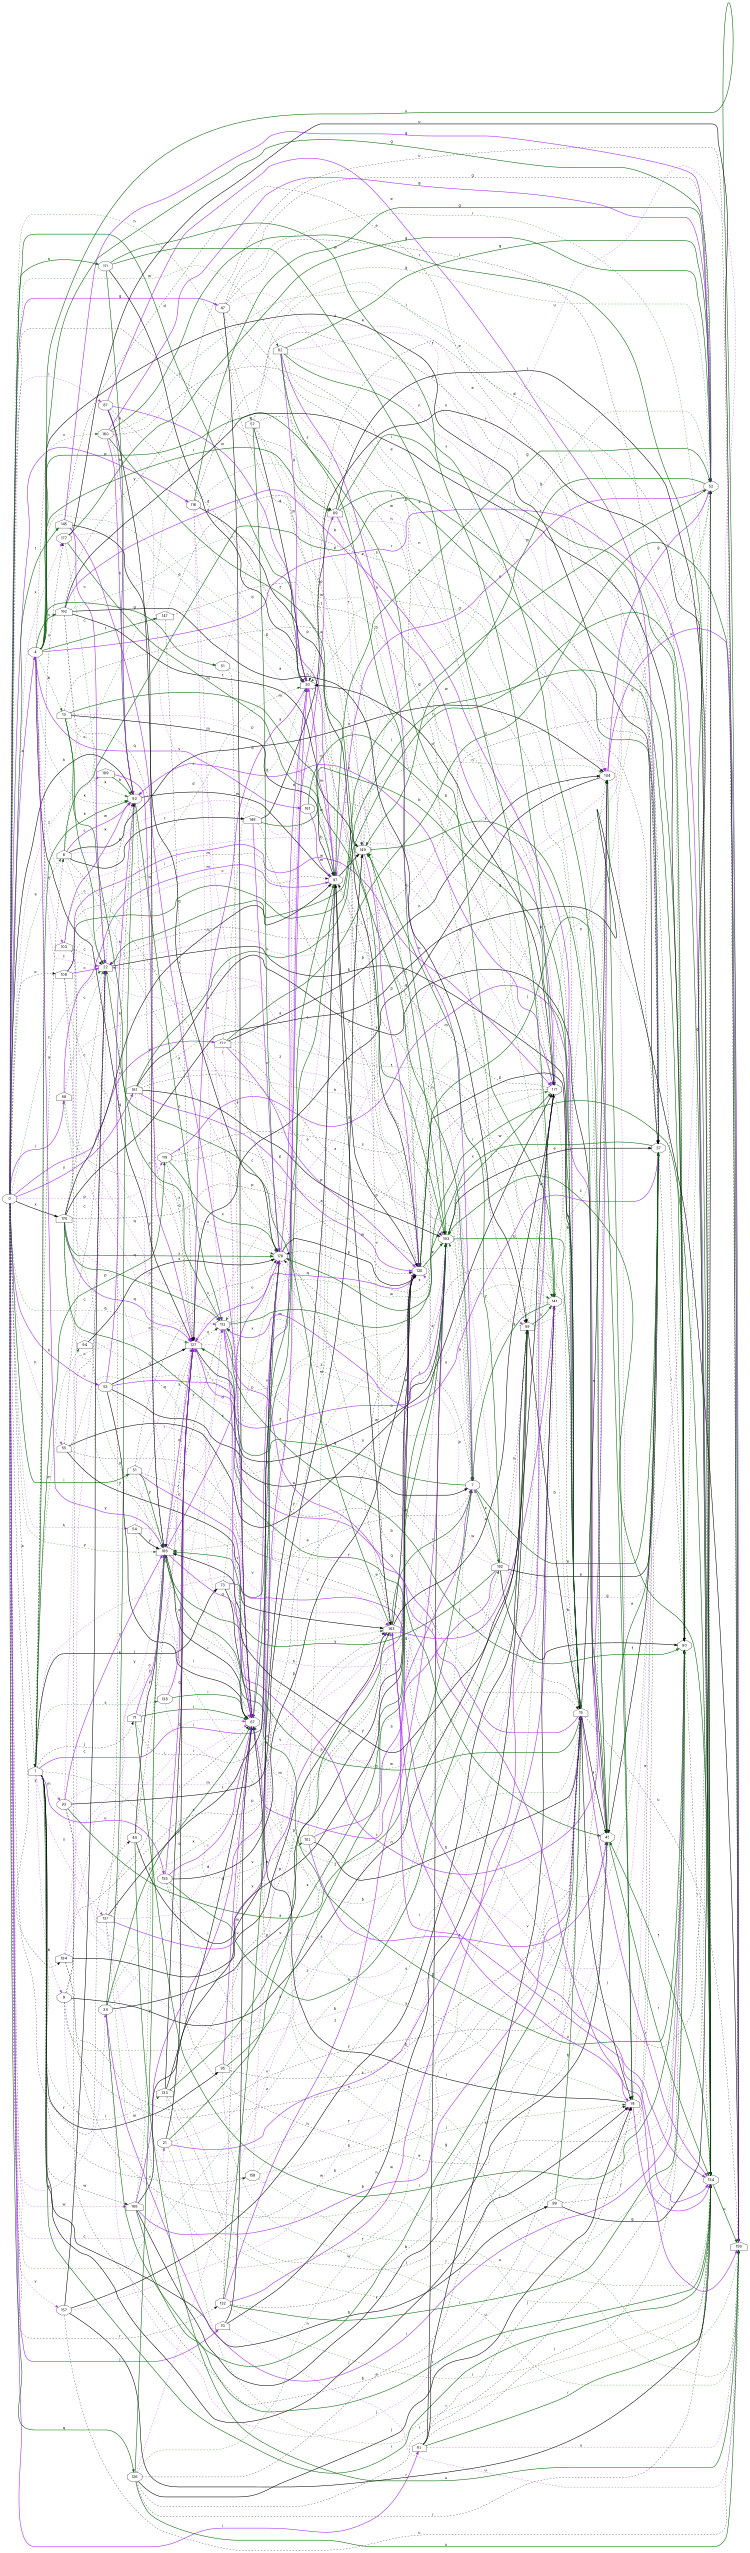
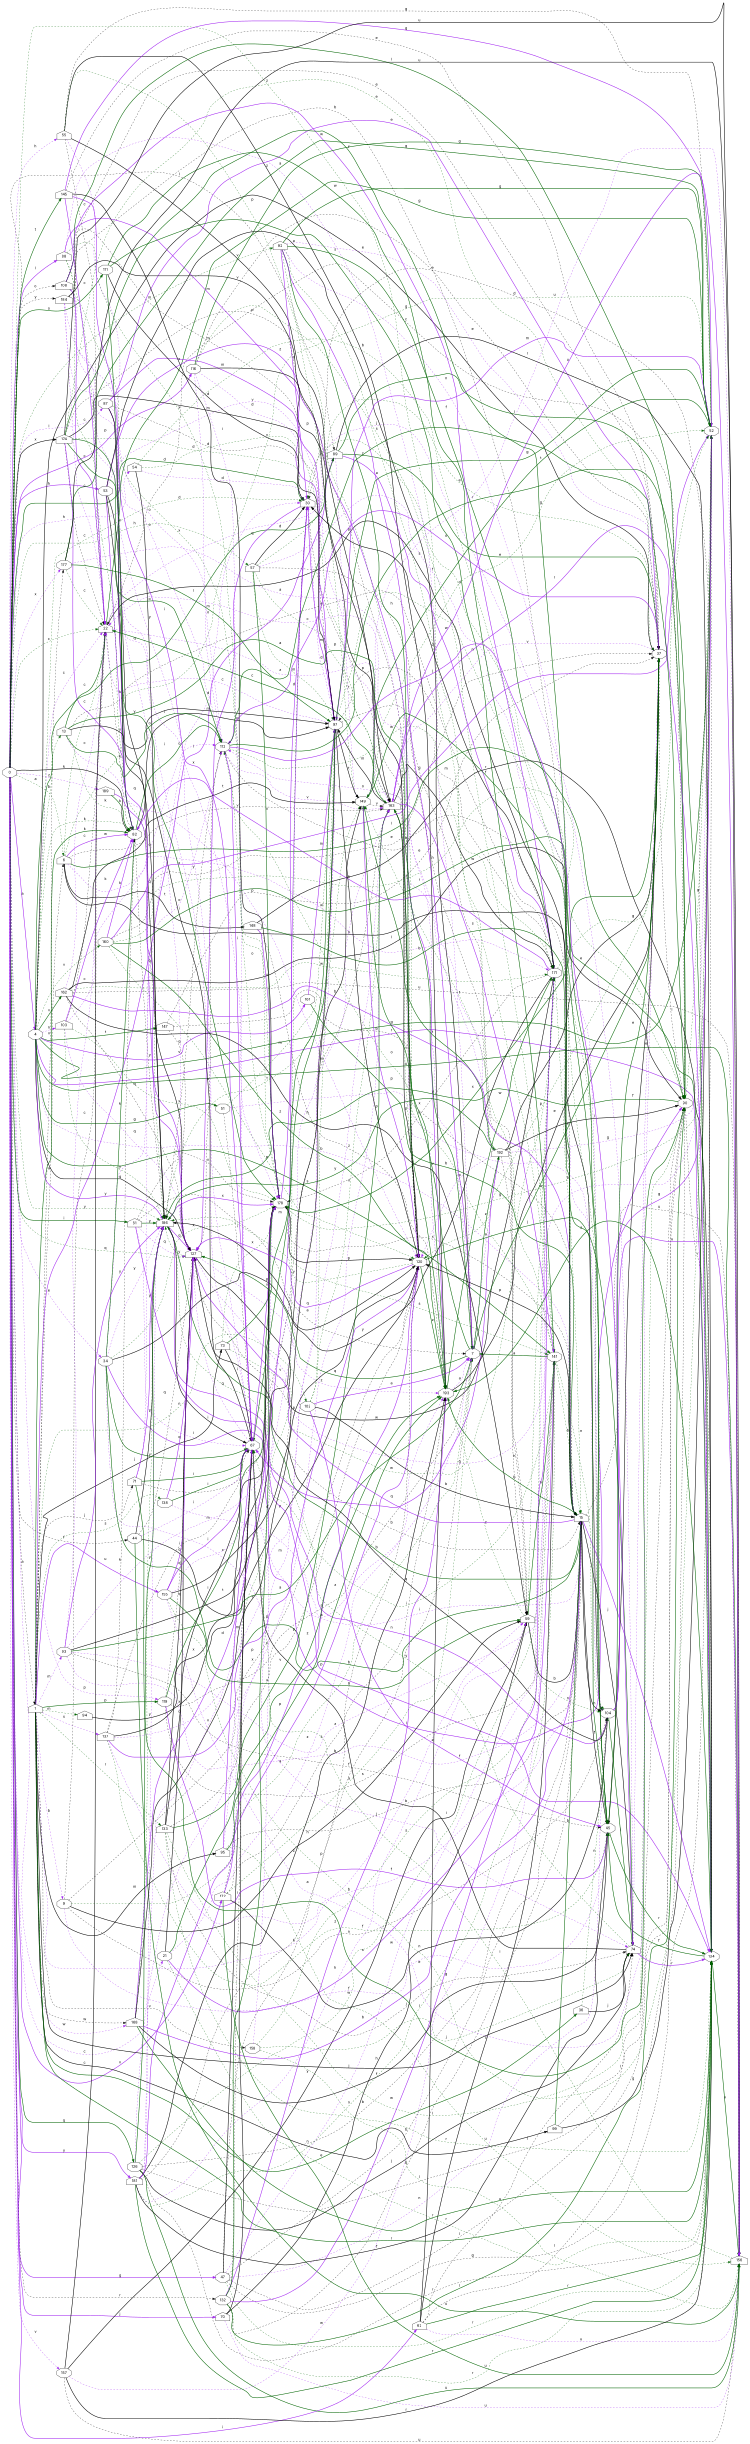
(646, 1968) -> (639, 1961)
none -> (581, 2010)
(308, 2124) -> (308, 2071)
